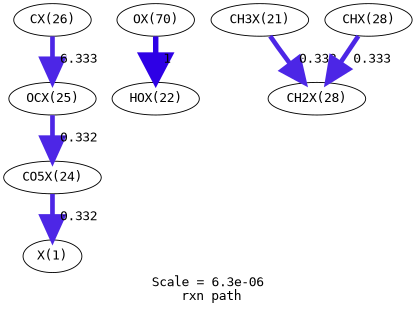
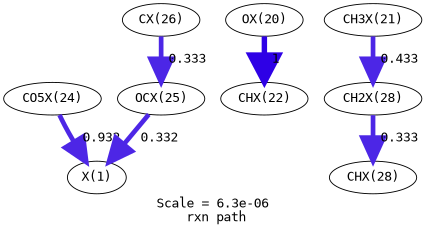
(156, 20) -> (264, 20)
(349, 49) -> (373, 126)
(75, 59) -> (184, 59)
(314, 59) -> (396, 59)
(156, 99) -> (264, 99)
(52, 126) -> (136, 129)
(75, 217) -> (98, 138)
